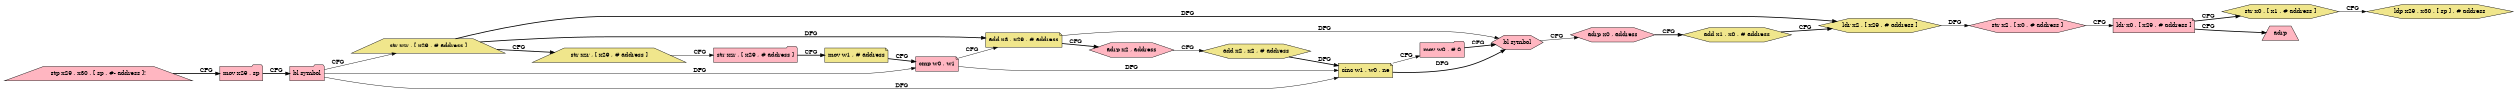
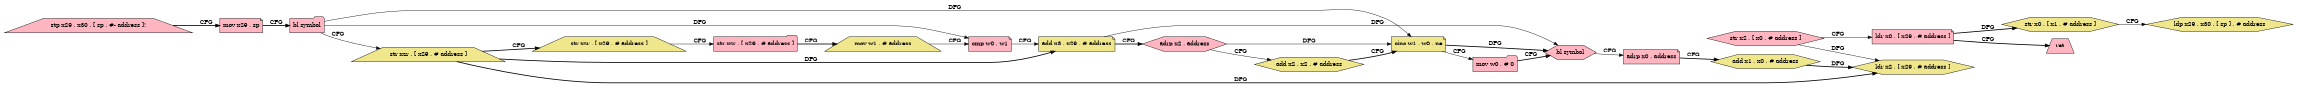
(2208, 16) -> (1988, 27)
(1953, 26) -> (1837, 52)
(1805, 27) -> (1838, 64)
(2280, 33) -> (2060, 46)
(1613, 35) -> (1652, 57)
(856, 55) -> (883, 44)
(1325, 59) -> (1378, 51)
(900, 60) -> (947, 44)
(1146, 70) -> (1307, 44)
(241, 74) -> (241, 26)
